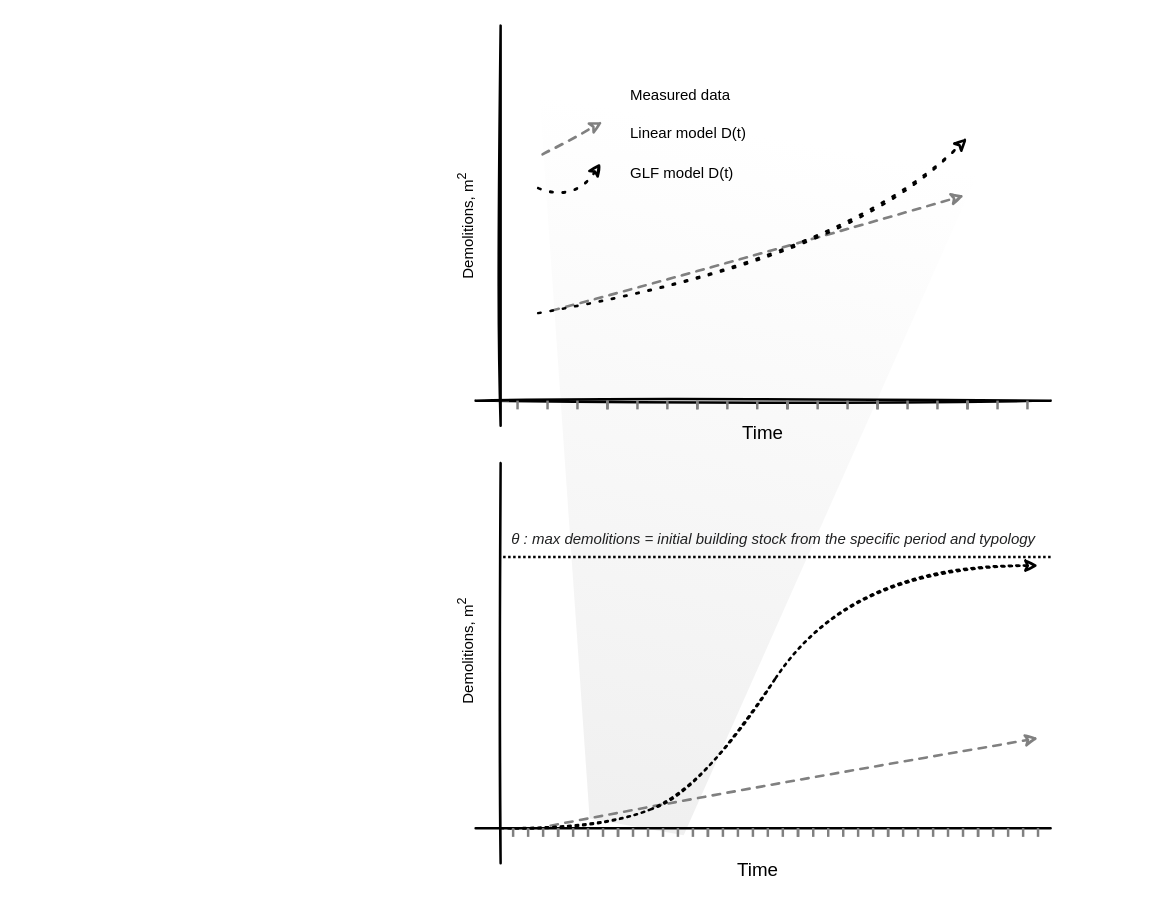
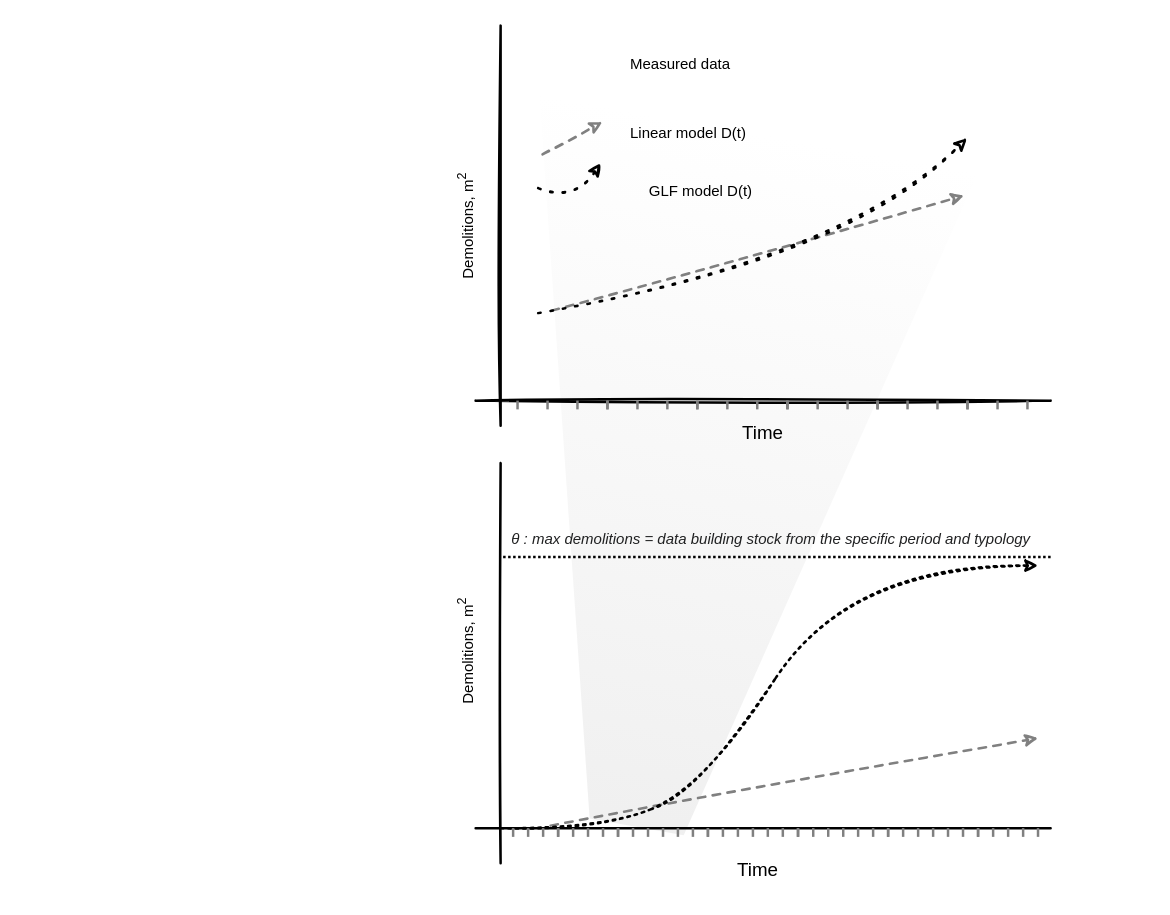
(690, 96) -> (690, 64)
(714, 173) -> (733, 192)
(802, 539) -> (797, 539)
